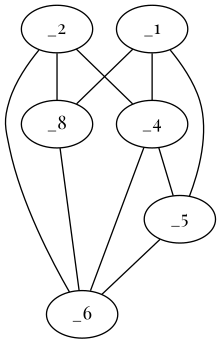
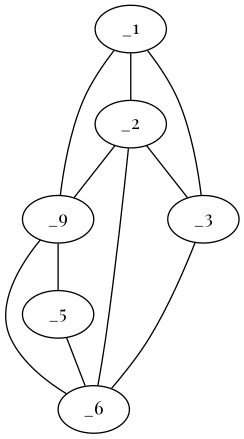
(203, 120) -> (131, 77)
(57, 124) -> (203, 219)
(152, 124) -> (58, 219)
